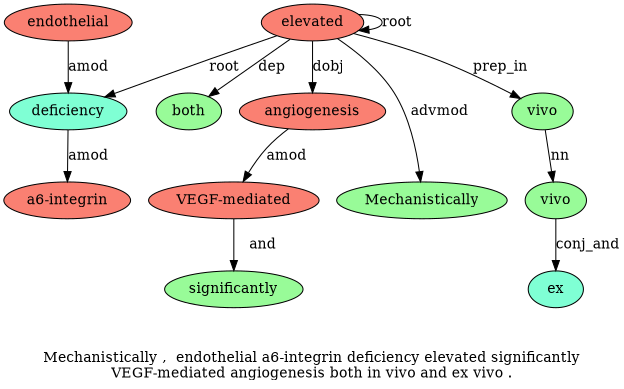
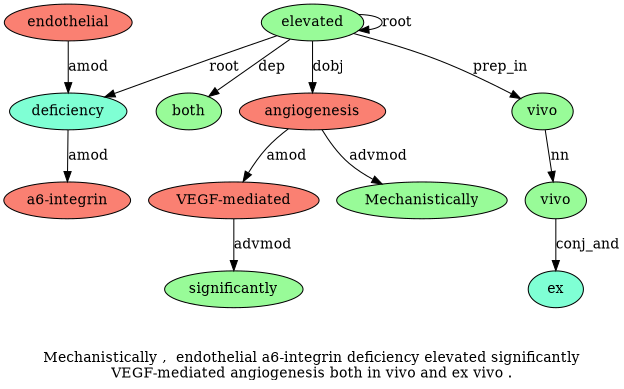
(313, 22) -> (313, 22)
(395, 95) -> (344, 158)
(263, 245) -> (263, 245)
